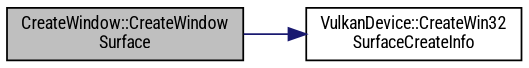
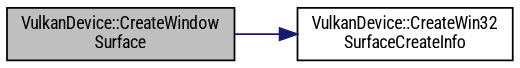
(125, 34) -> (121, 34)
